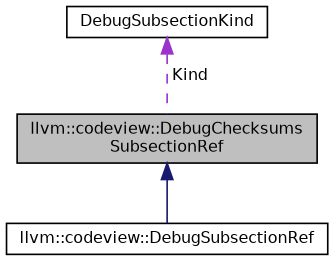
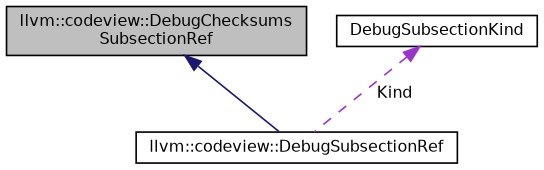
(167, 84) -> (361, 94)
